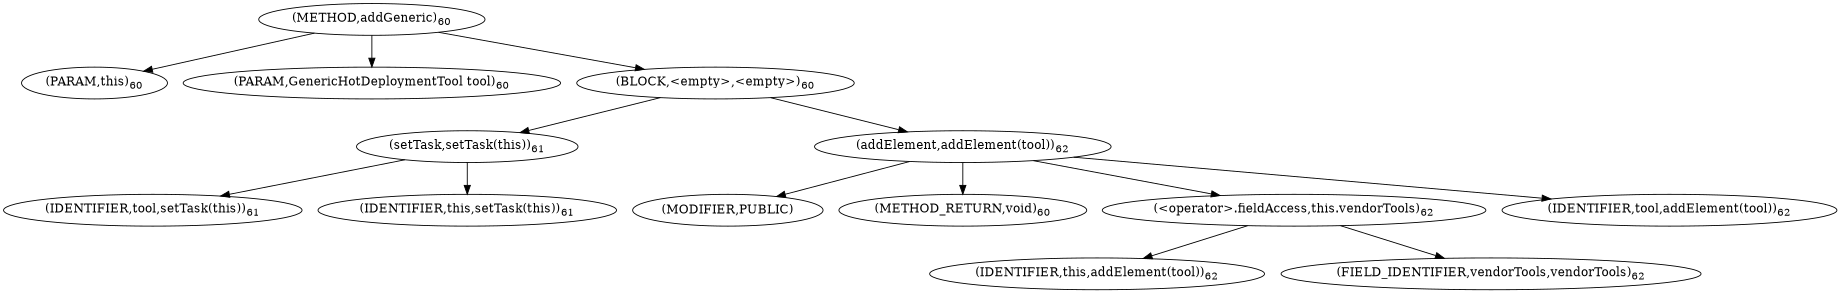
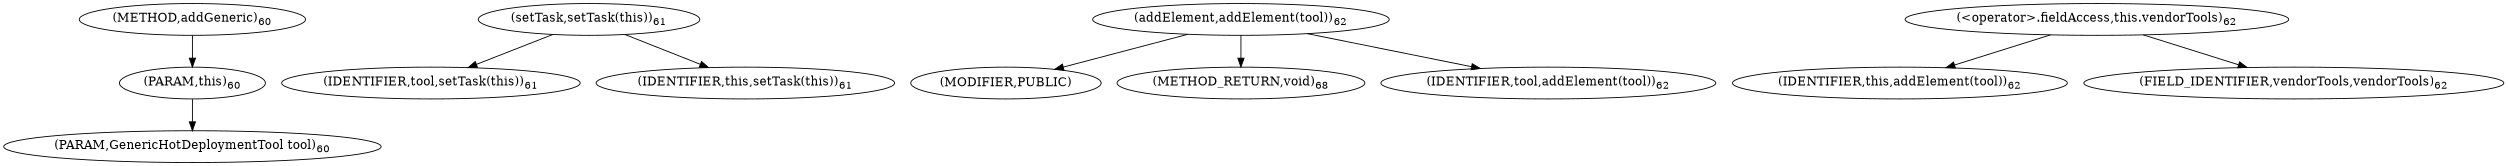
(372, 47) -> (192, 111)
(715, 83) -> none
(1122, 177) -> none
(1044, 209) -> (1322, 82)
